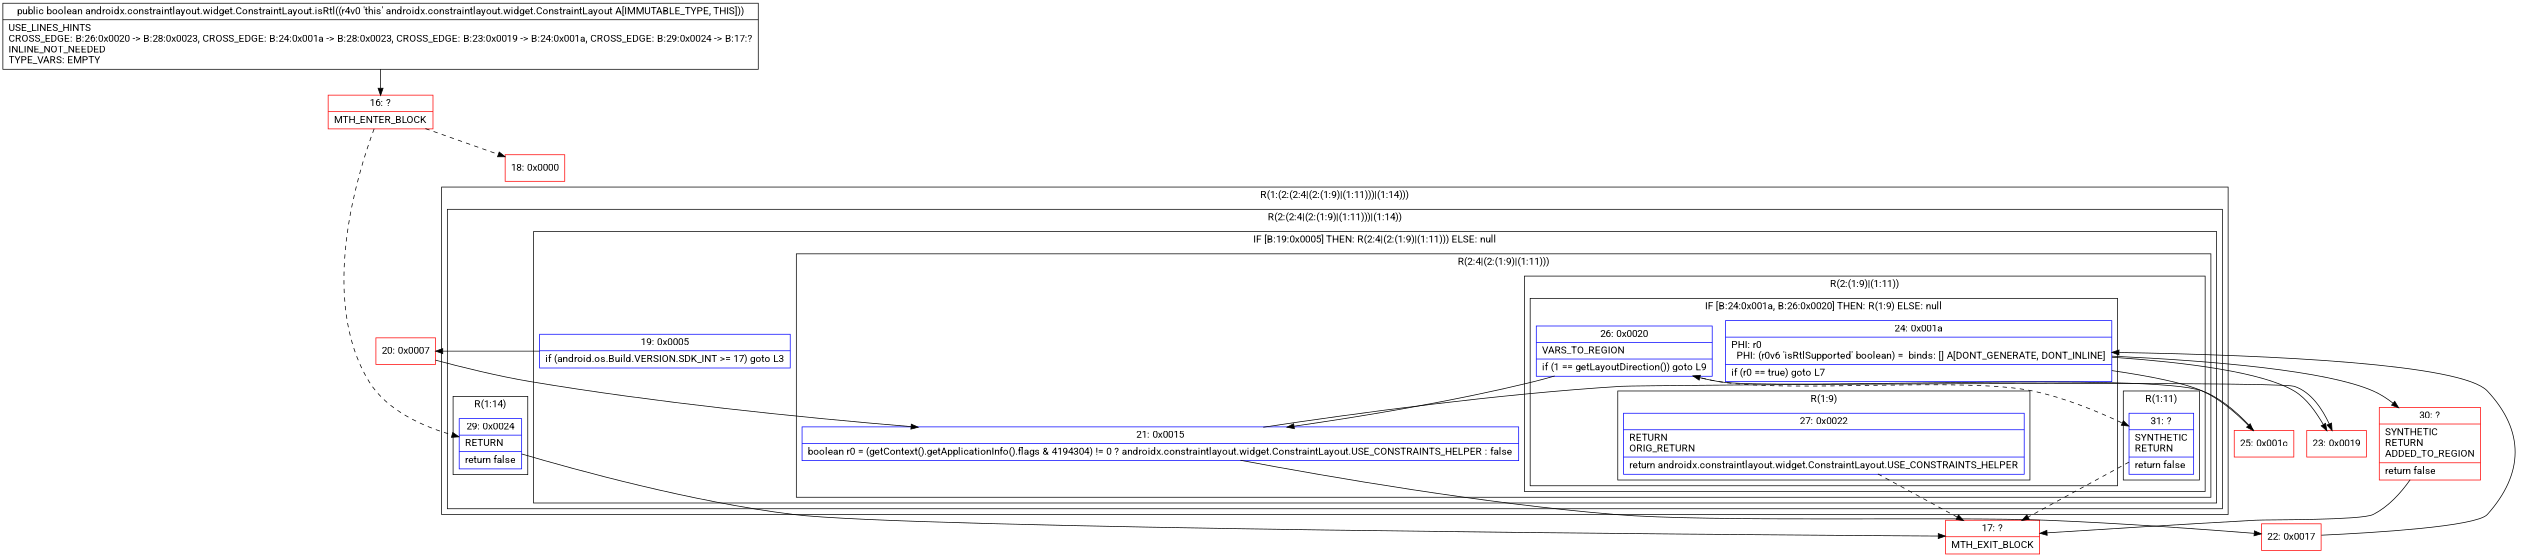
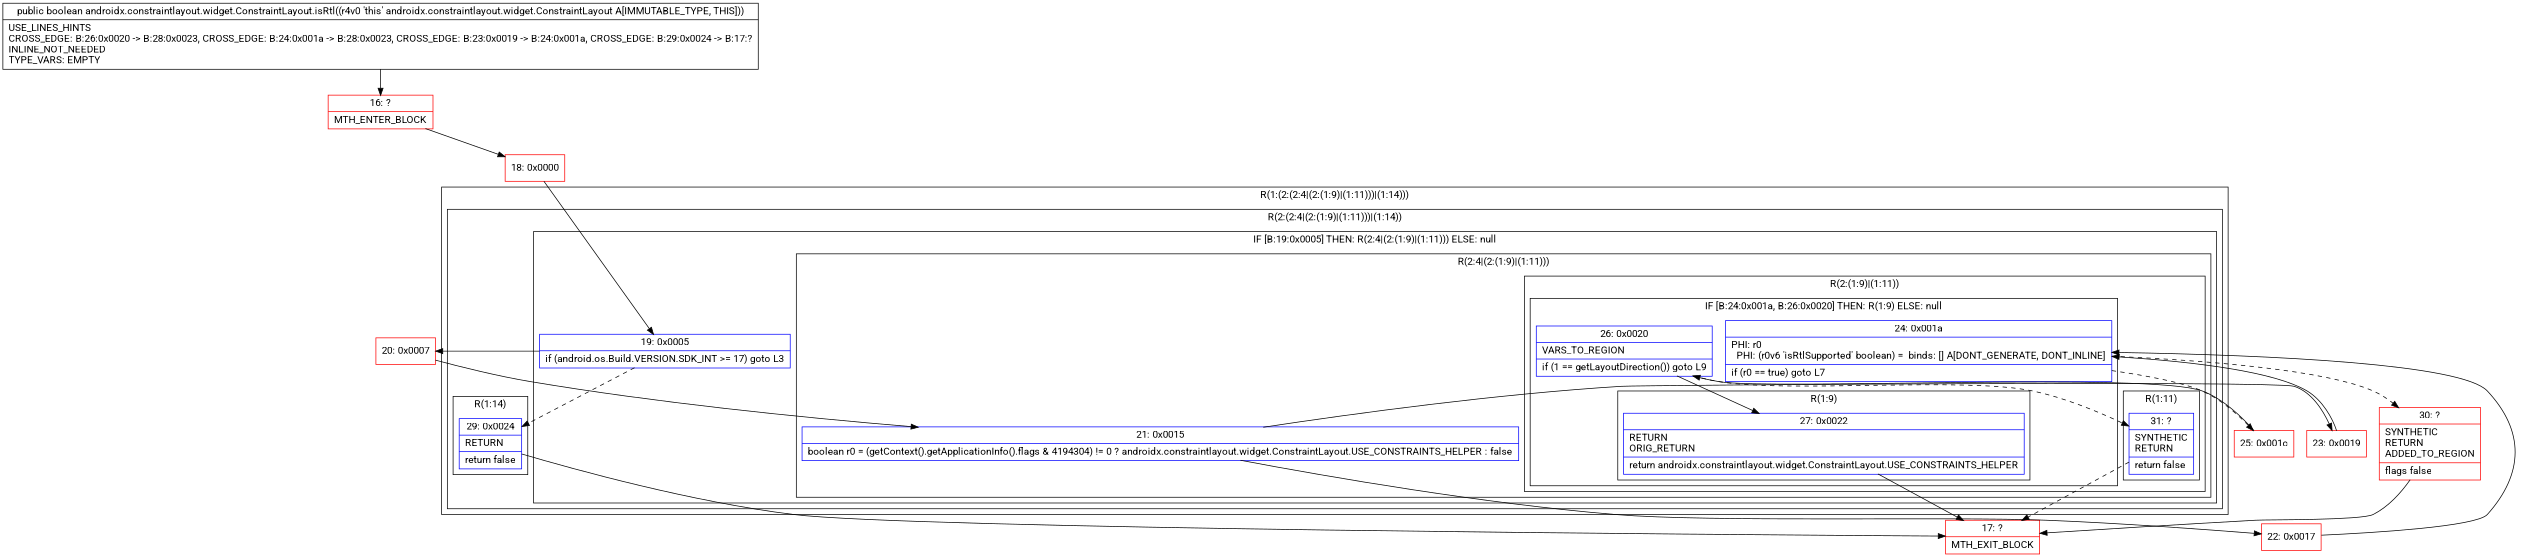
(462, 141) -> (462, 141)
none -> (597, 255)
(346, 306) -> (581, 395)
(2256, 367) -> (2256, 367)
(2238, 373) -> (2240, 370)
(2160, 379) -> (2160, 379)
(1477, 394) -> (1720, 396)
(2411, 471) -> (2409, 471)
(1917, 495) -> (1917, 495)
